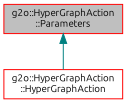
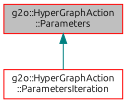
(63, 84) -> (63, 84)
